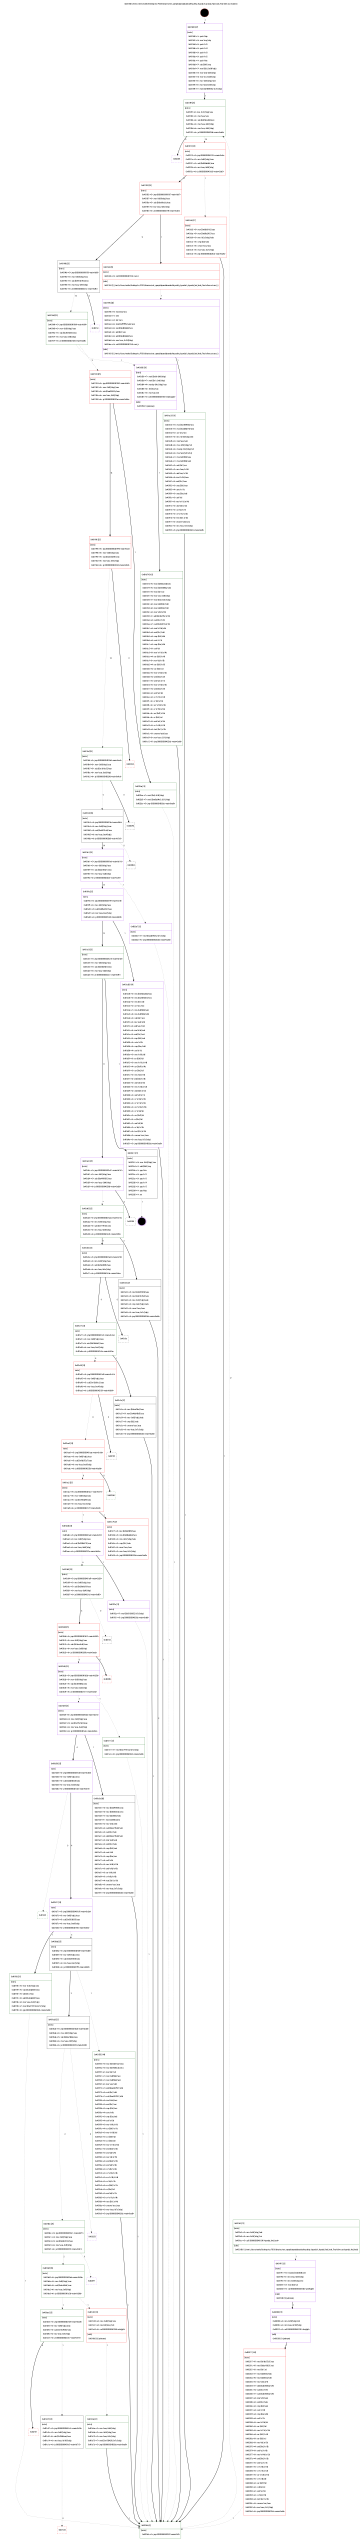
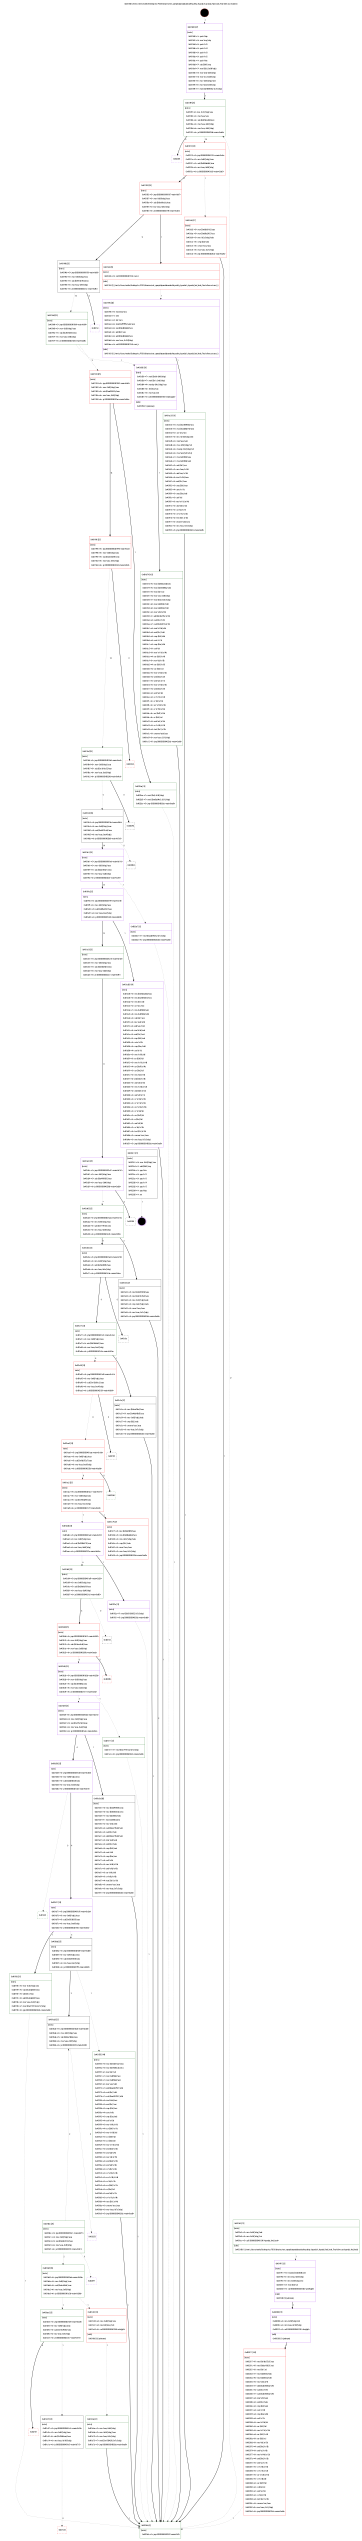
(108, 1067) -> none
(60, 2134) -> (68, 2135)
